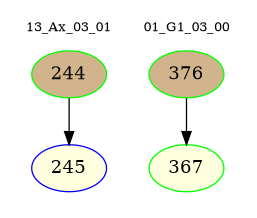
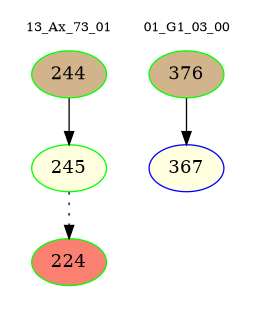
(69, 28) -> (69, 28)
(69, 168) -> (69, 168)
(186, 168) -> (186, 168)
none -> (69, 262)
